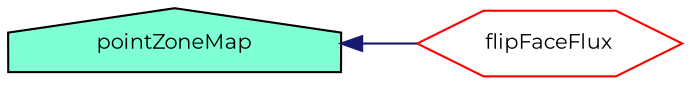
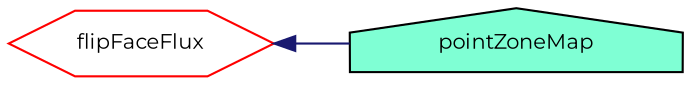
(390, 44) -> (323, 44)
